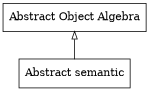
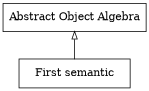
(75, 73) -> (75, 73)
